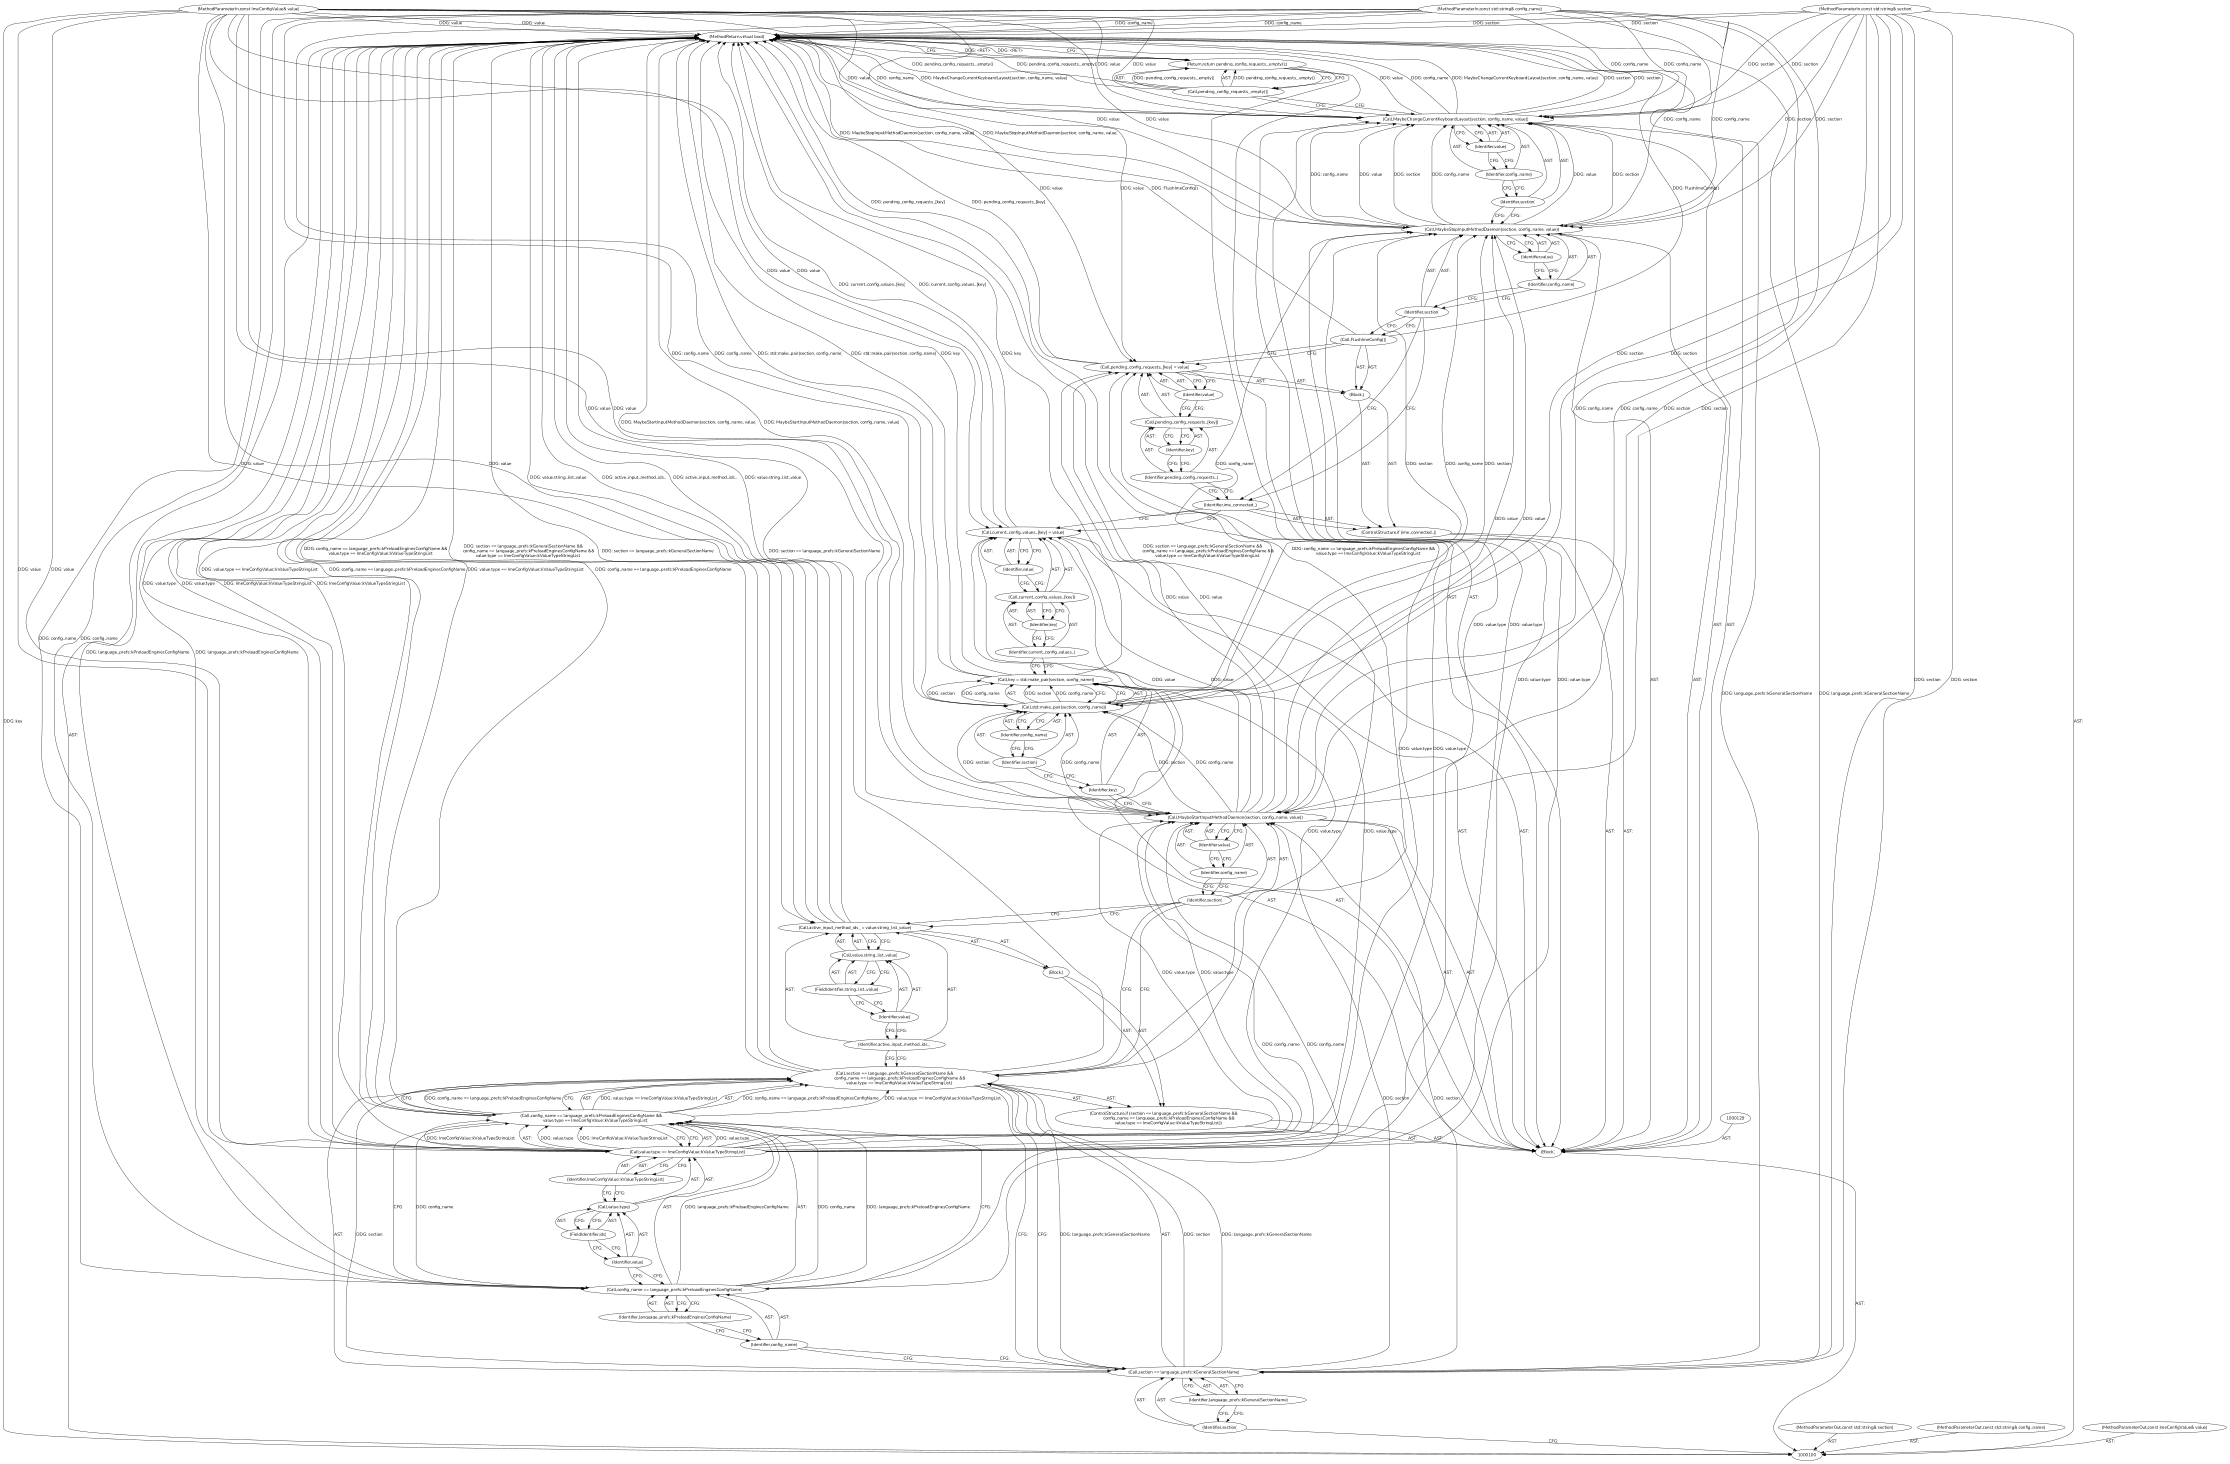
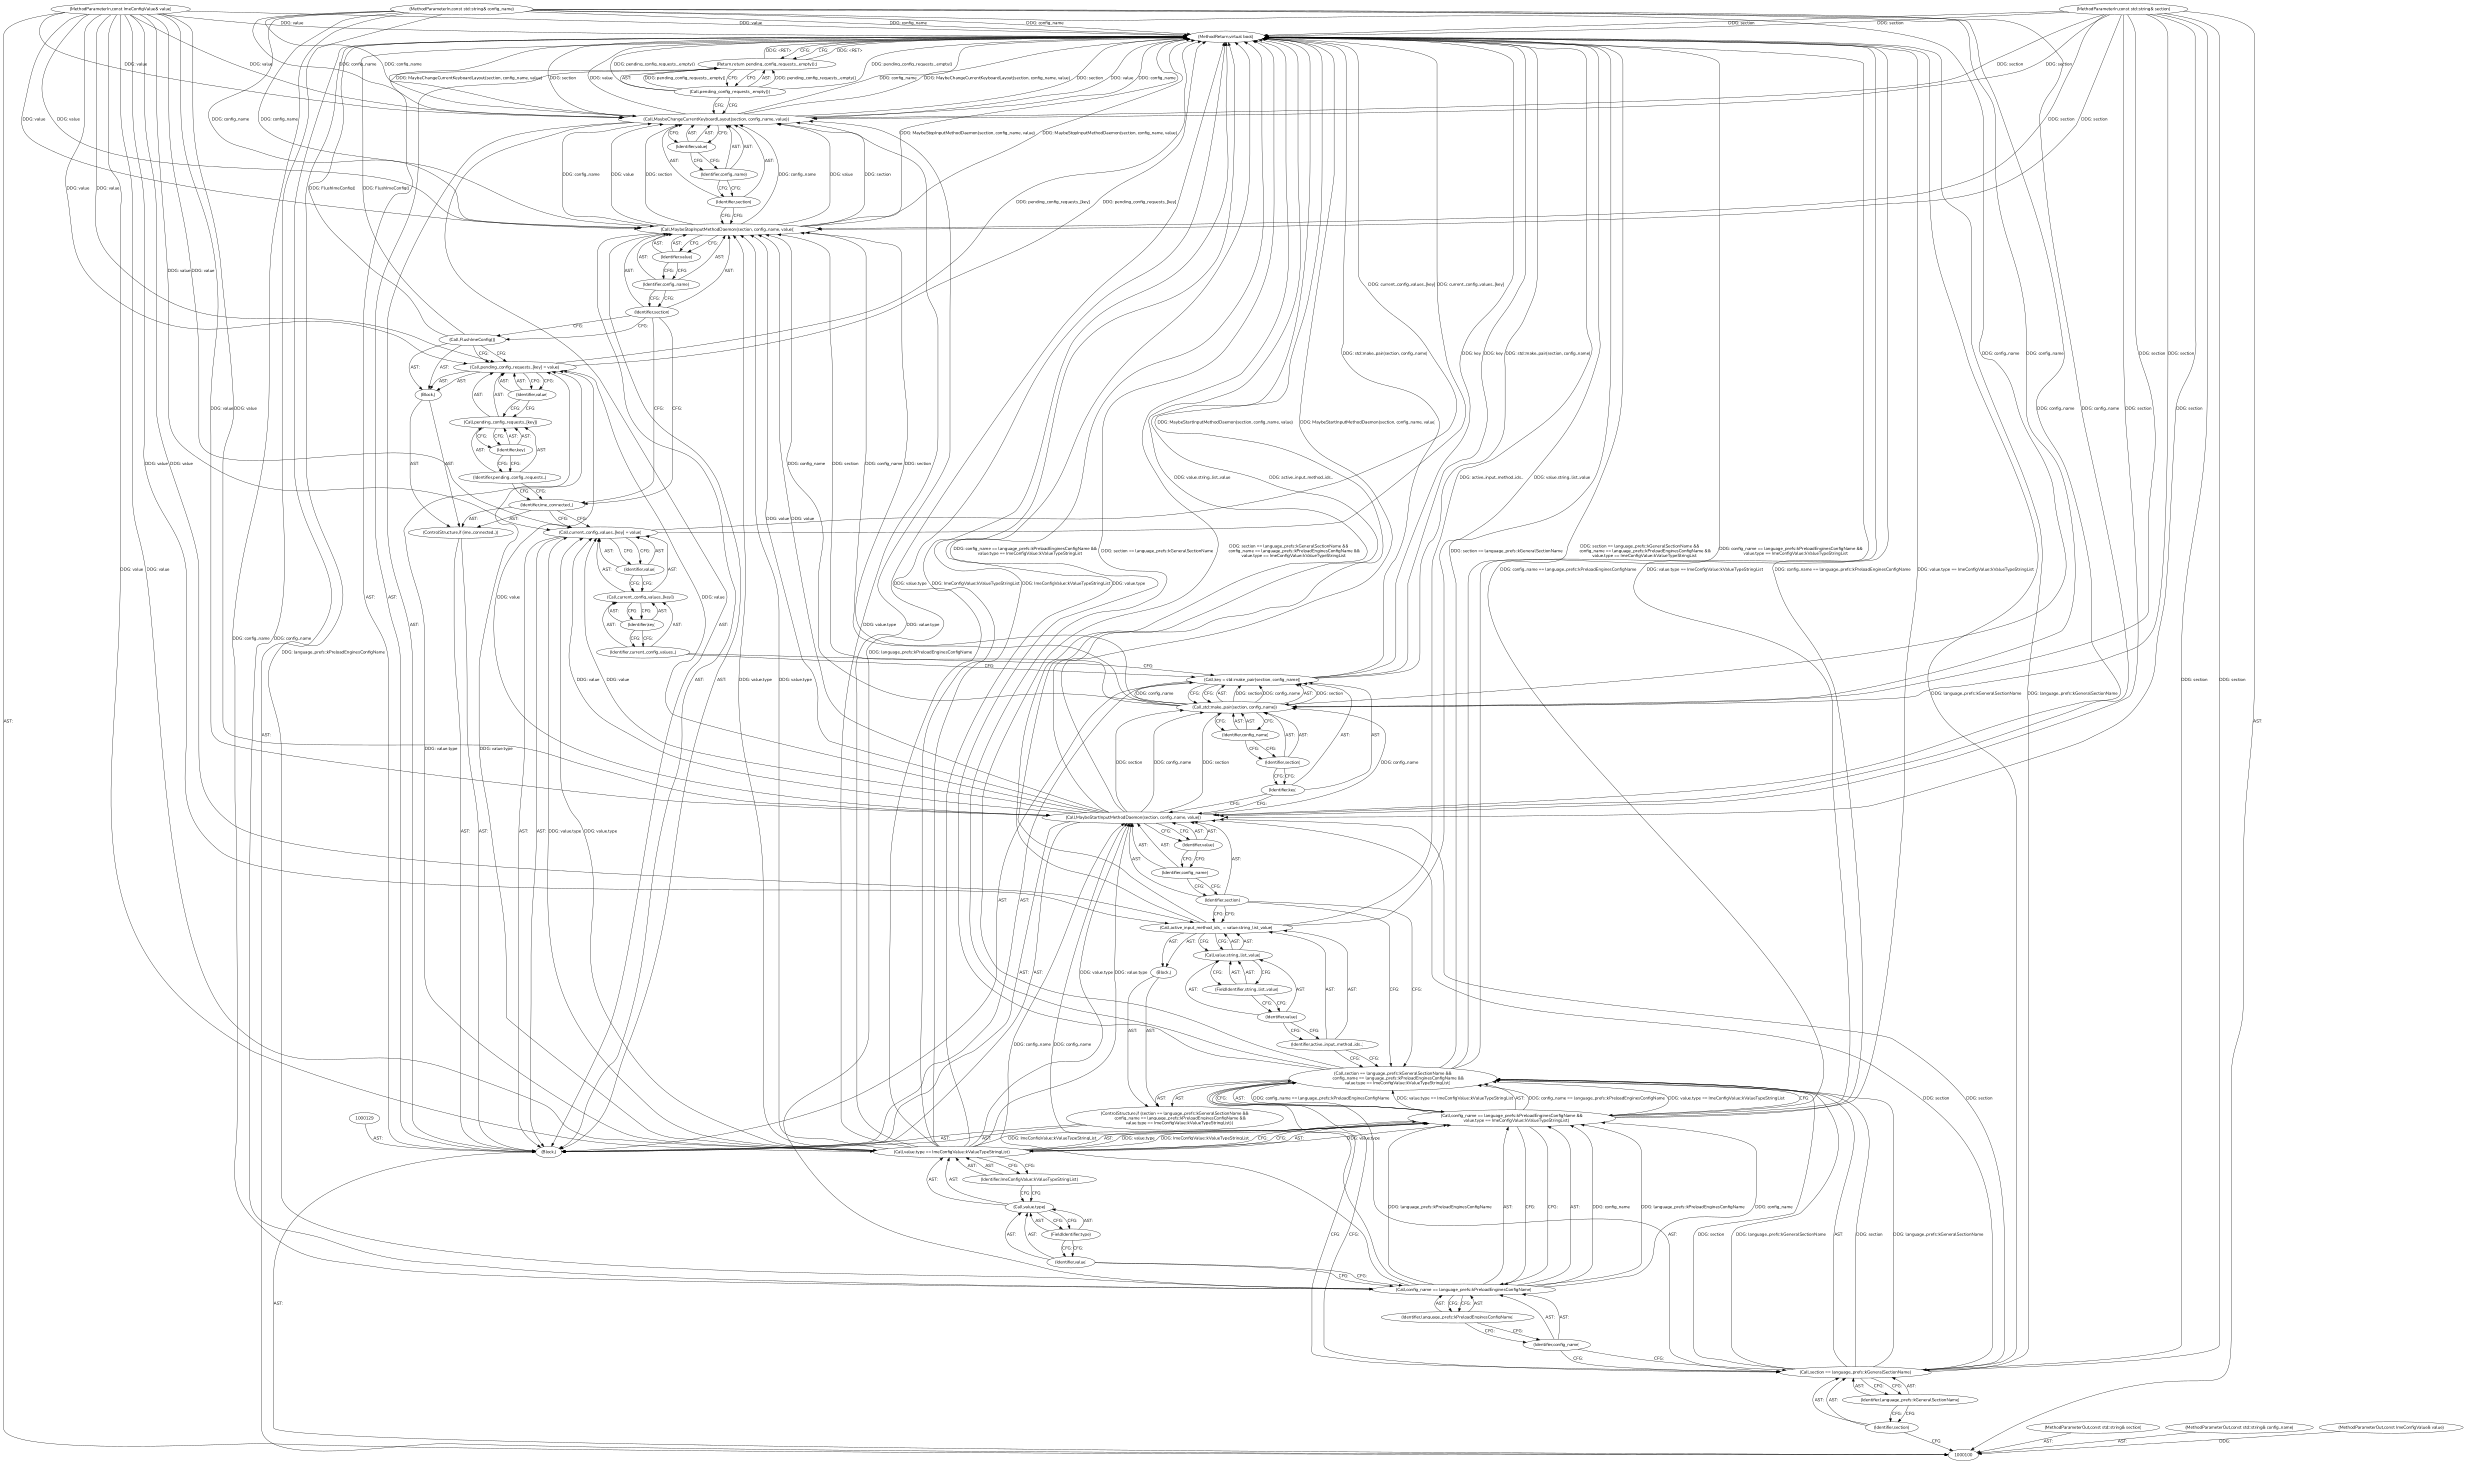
(13, 721) -> (9, 721)
(588, 1235) -> (1071, 1235)
(69, 1350) -> (262, 1132)
(2111, 1441) -> (2225, 1441)
